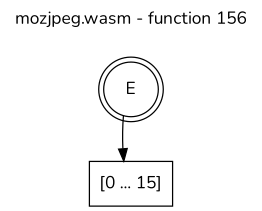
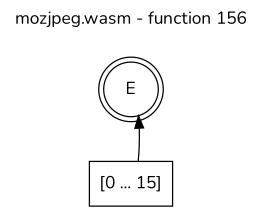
(123, 132) -> (139, 145)
